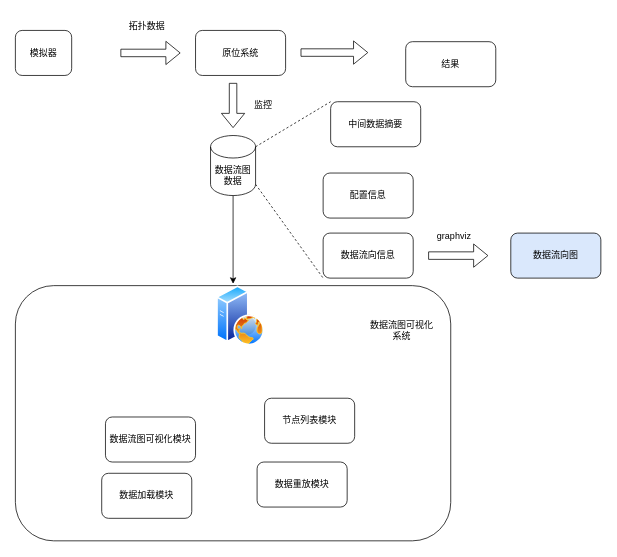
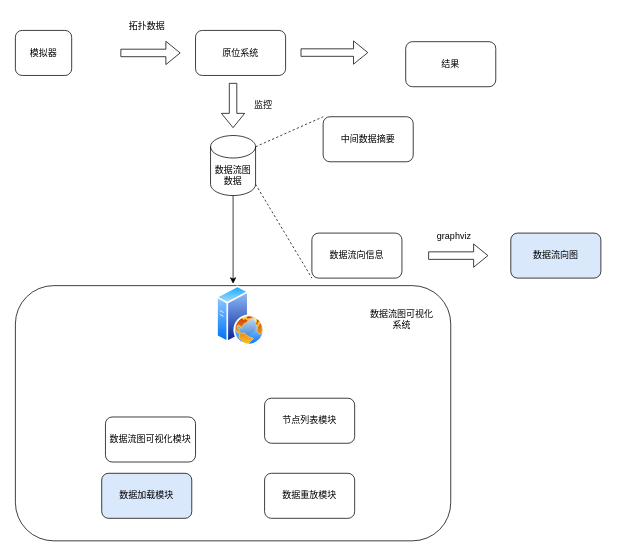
(375, 124) -> (368, 139)
(368, 195) -> none
(368, 255) -> (357, 255)
(402, 330) -> (402, 319)
(302, 484) -> (309, 495)
(147, 495) -> (147, 495)
